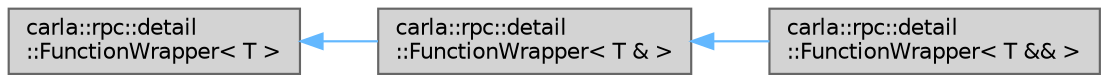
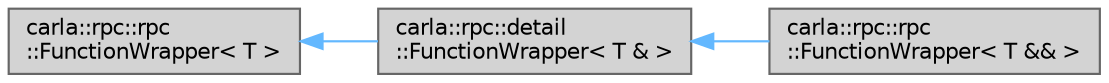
(154, 41) -> (154, 41)
(935, 41) -> (935, 41)
